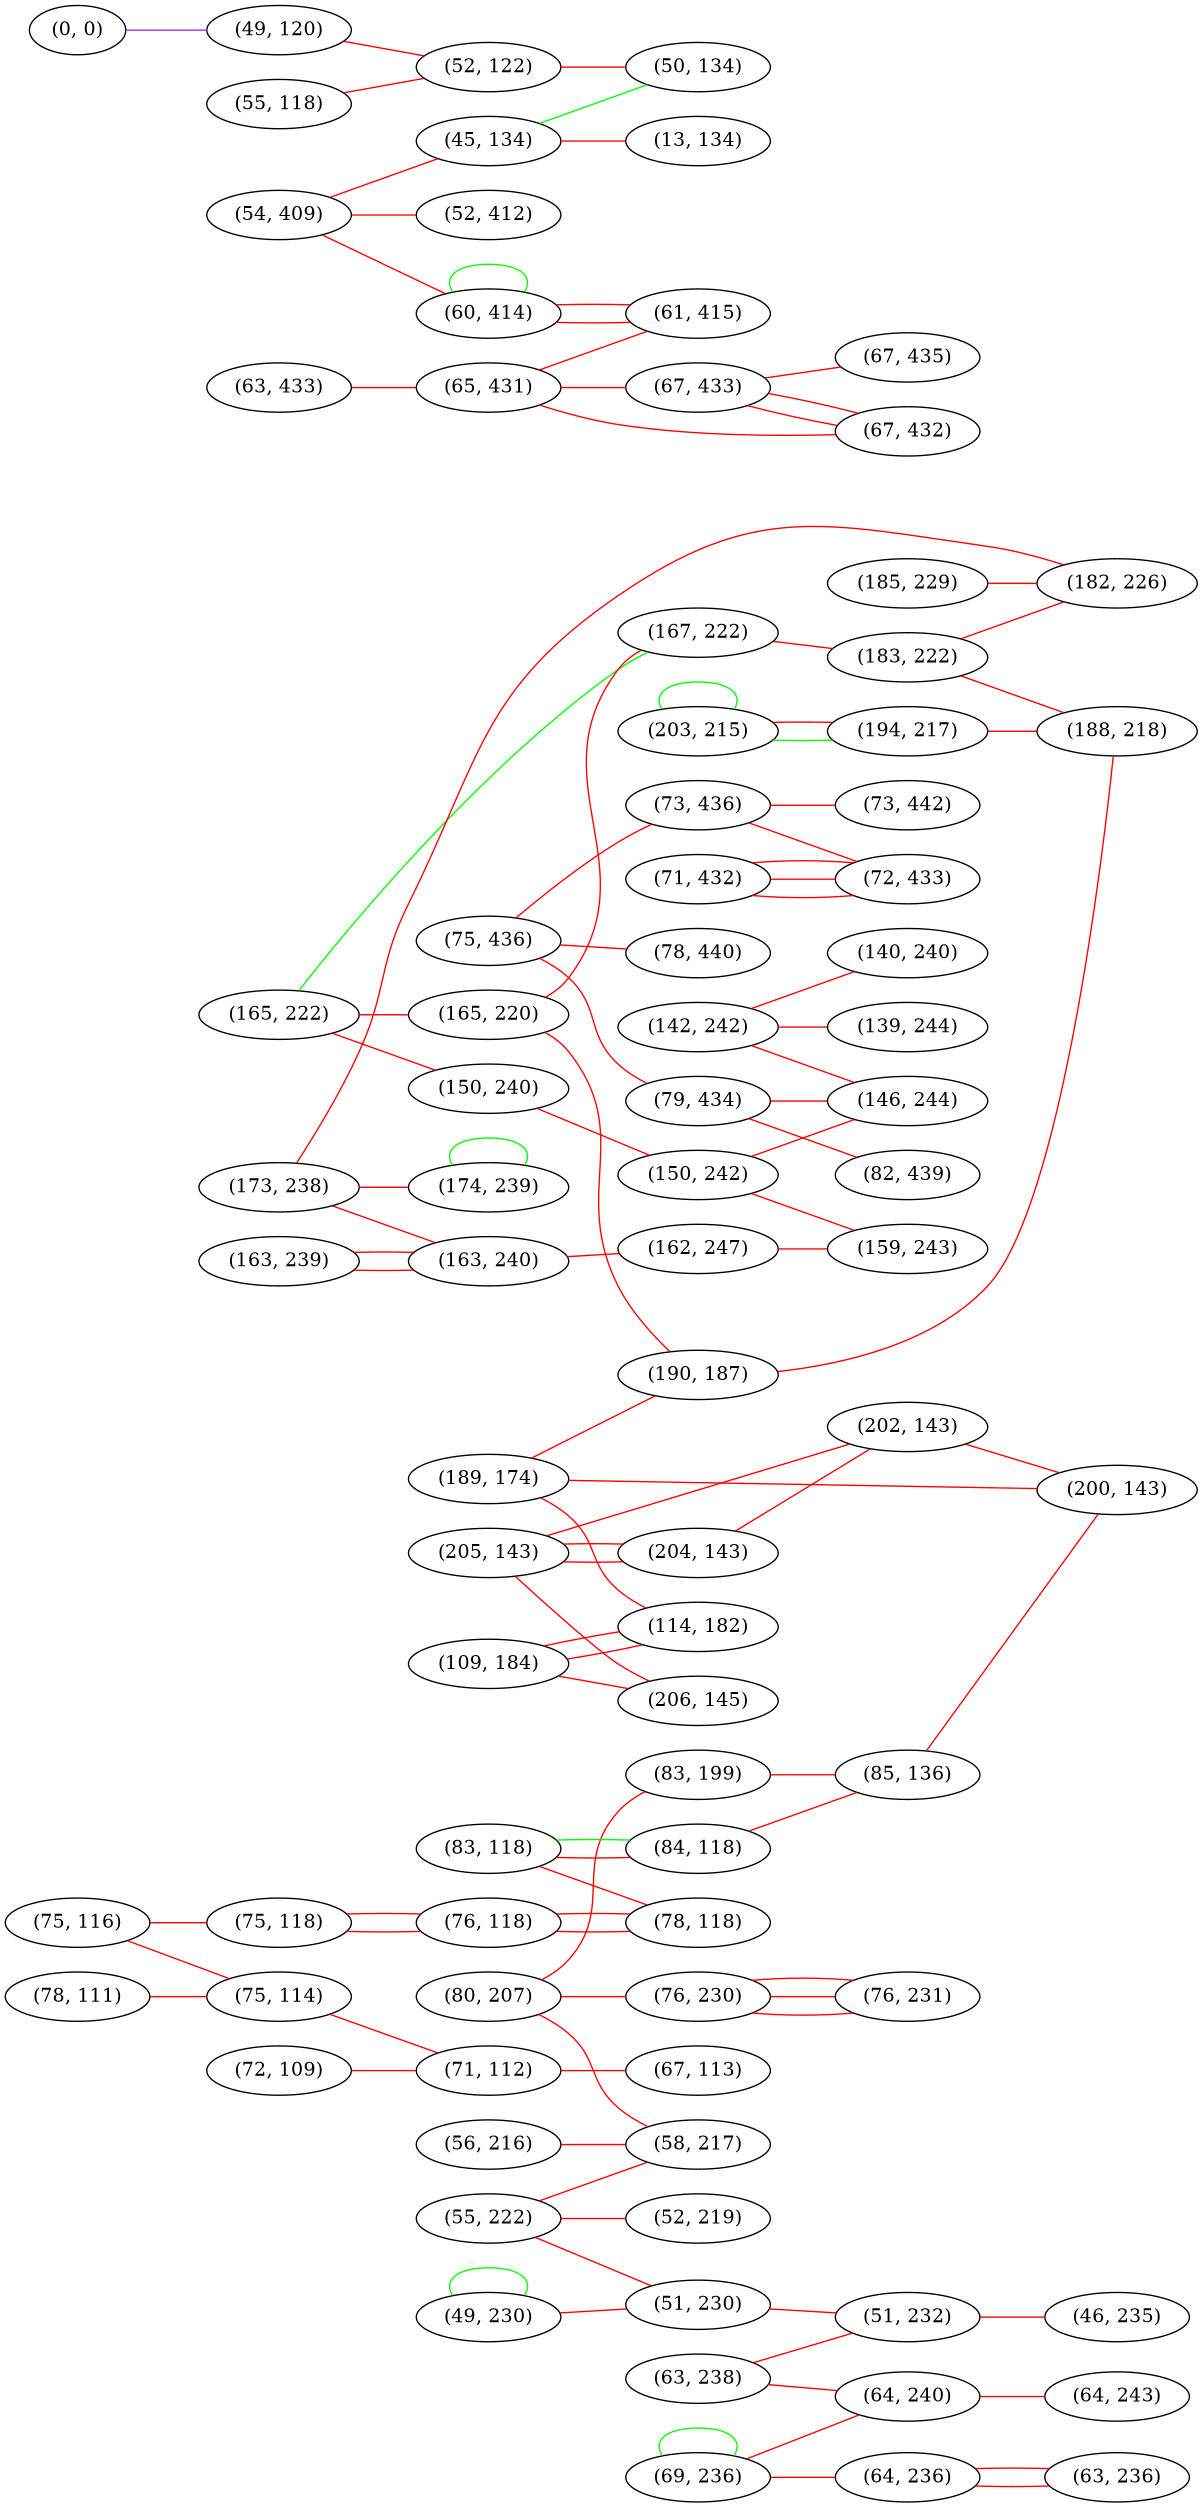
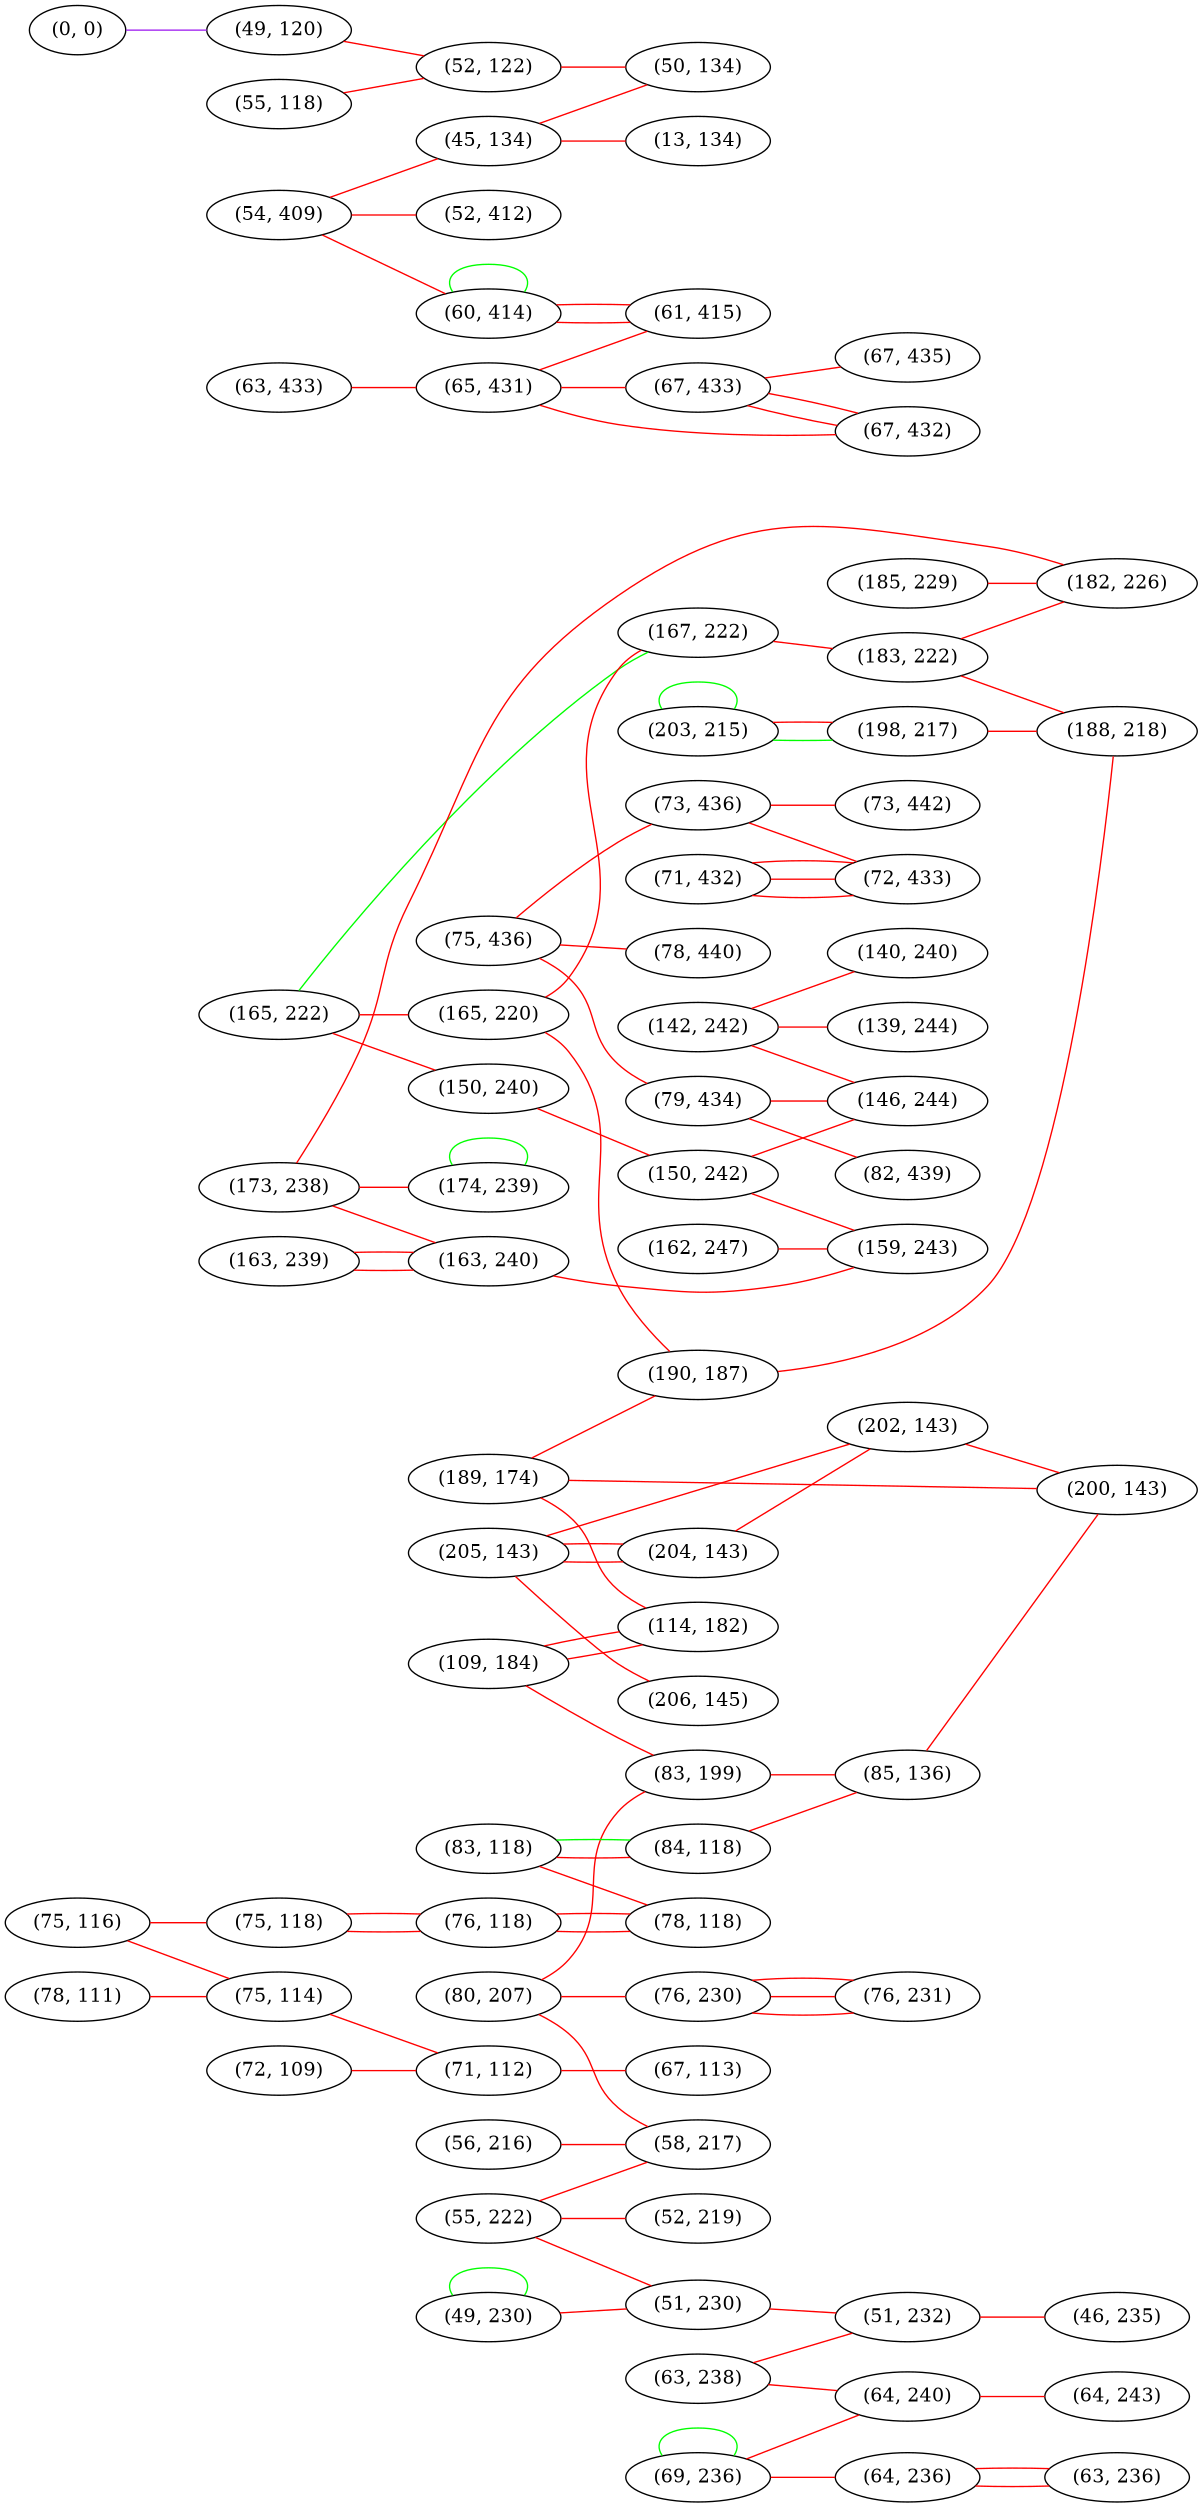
(593, 104) -> (593, 104)
(908, 731) -> (908, 731)
(593, 1255) -> (704, 1292)
(593, 1682) -> (589, 1722)
